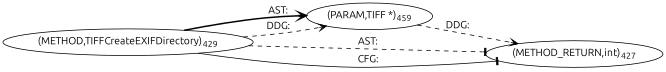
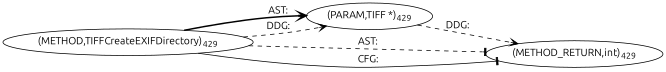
(404, 15) -> (404, 15)
(629, 53) -> (629, 53)
